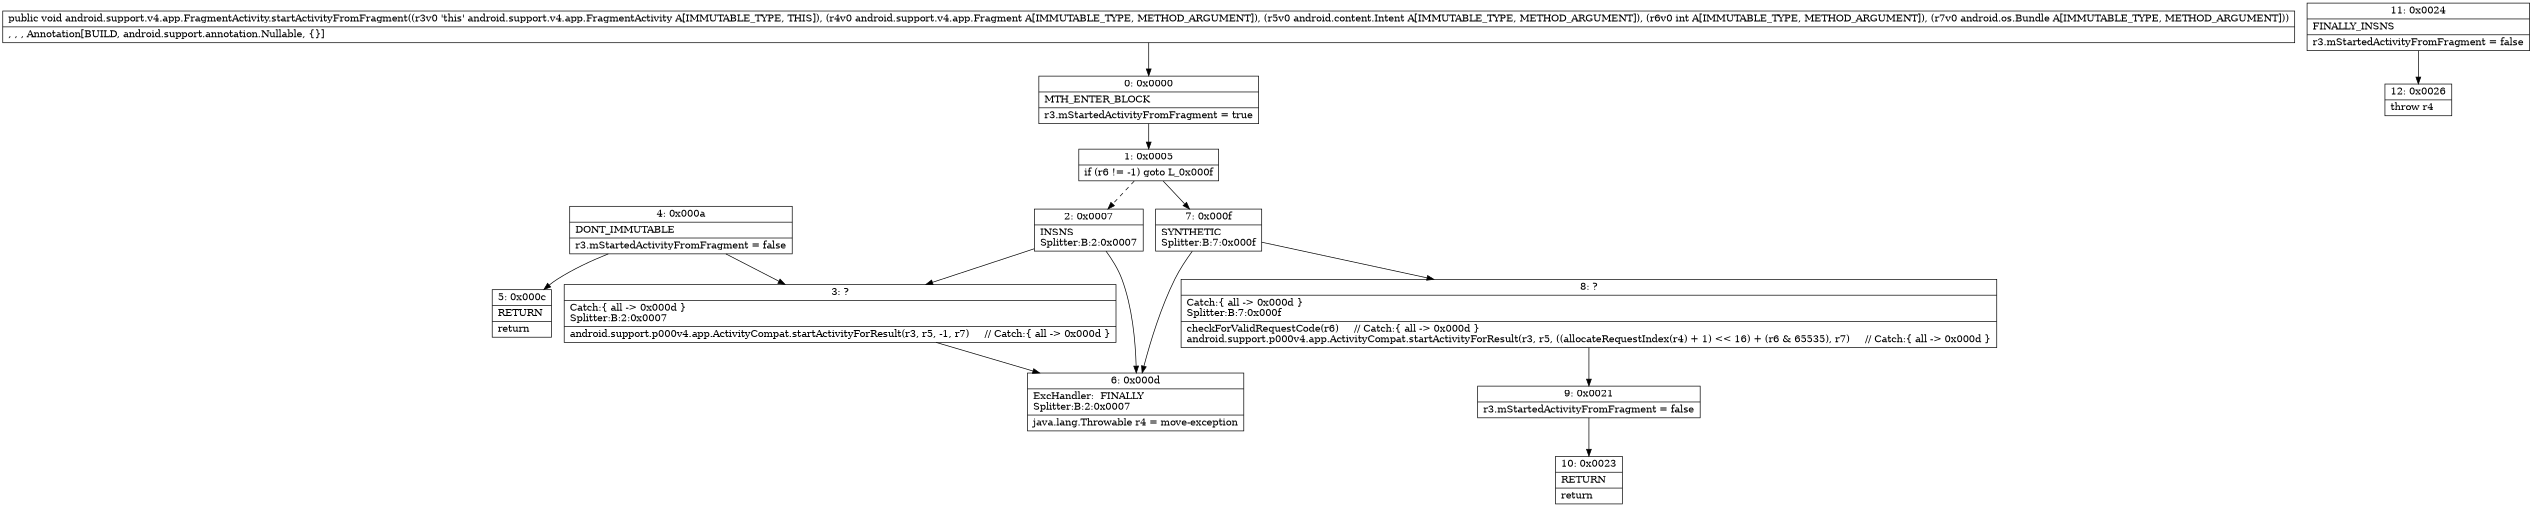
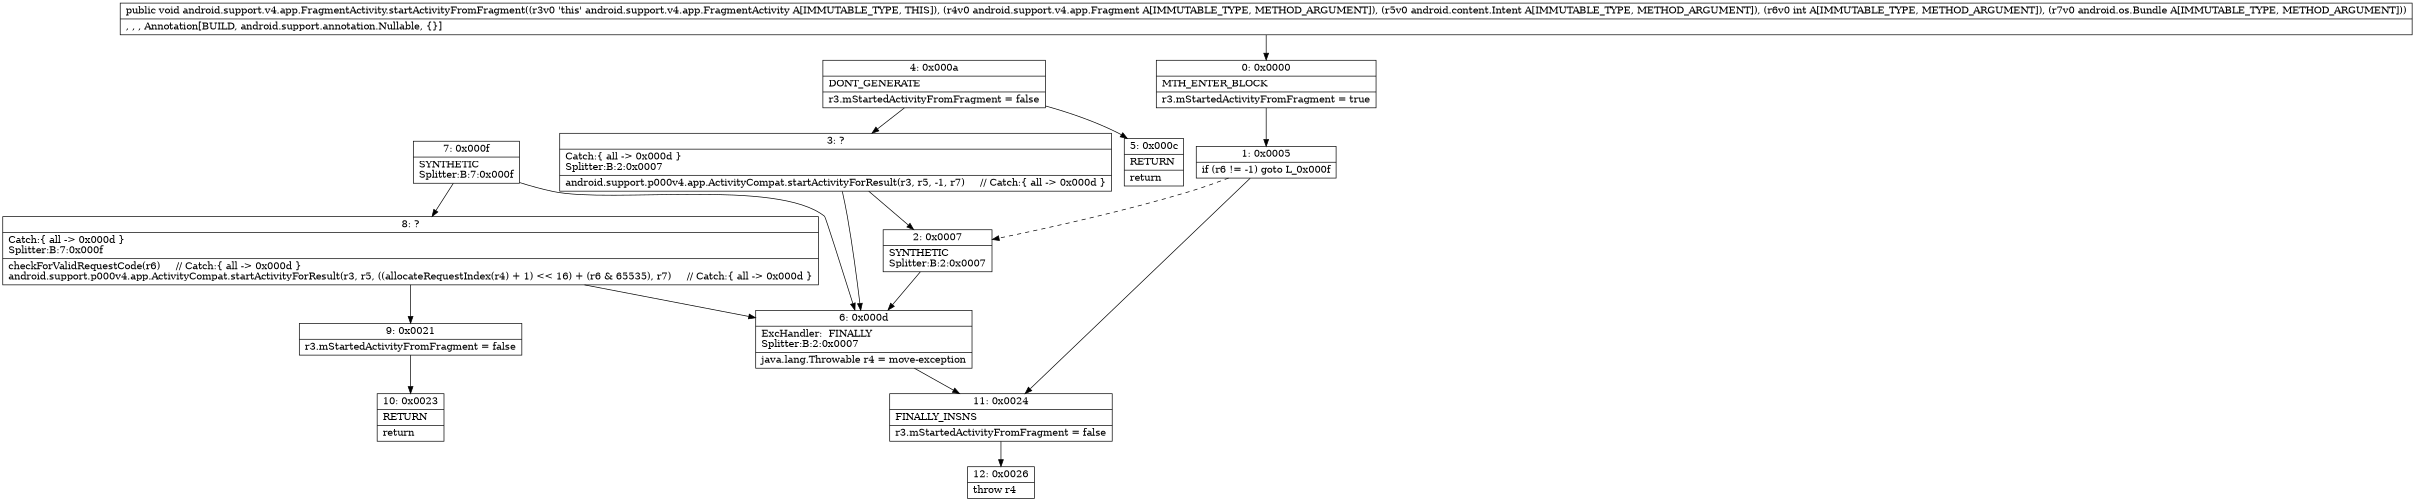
(1174, 192) -> (1140, 283)
(625, 230) -> (875, 84)
(1057, 232) -> (919, 253)
(983, 266) -> (888, 208)
none -> (667, 301)
none -> (934, 379)
